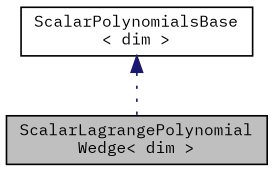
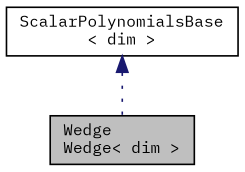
(137, 140) -> (122, 140)
